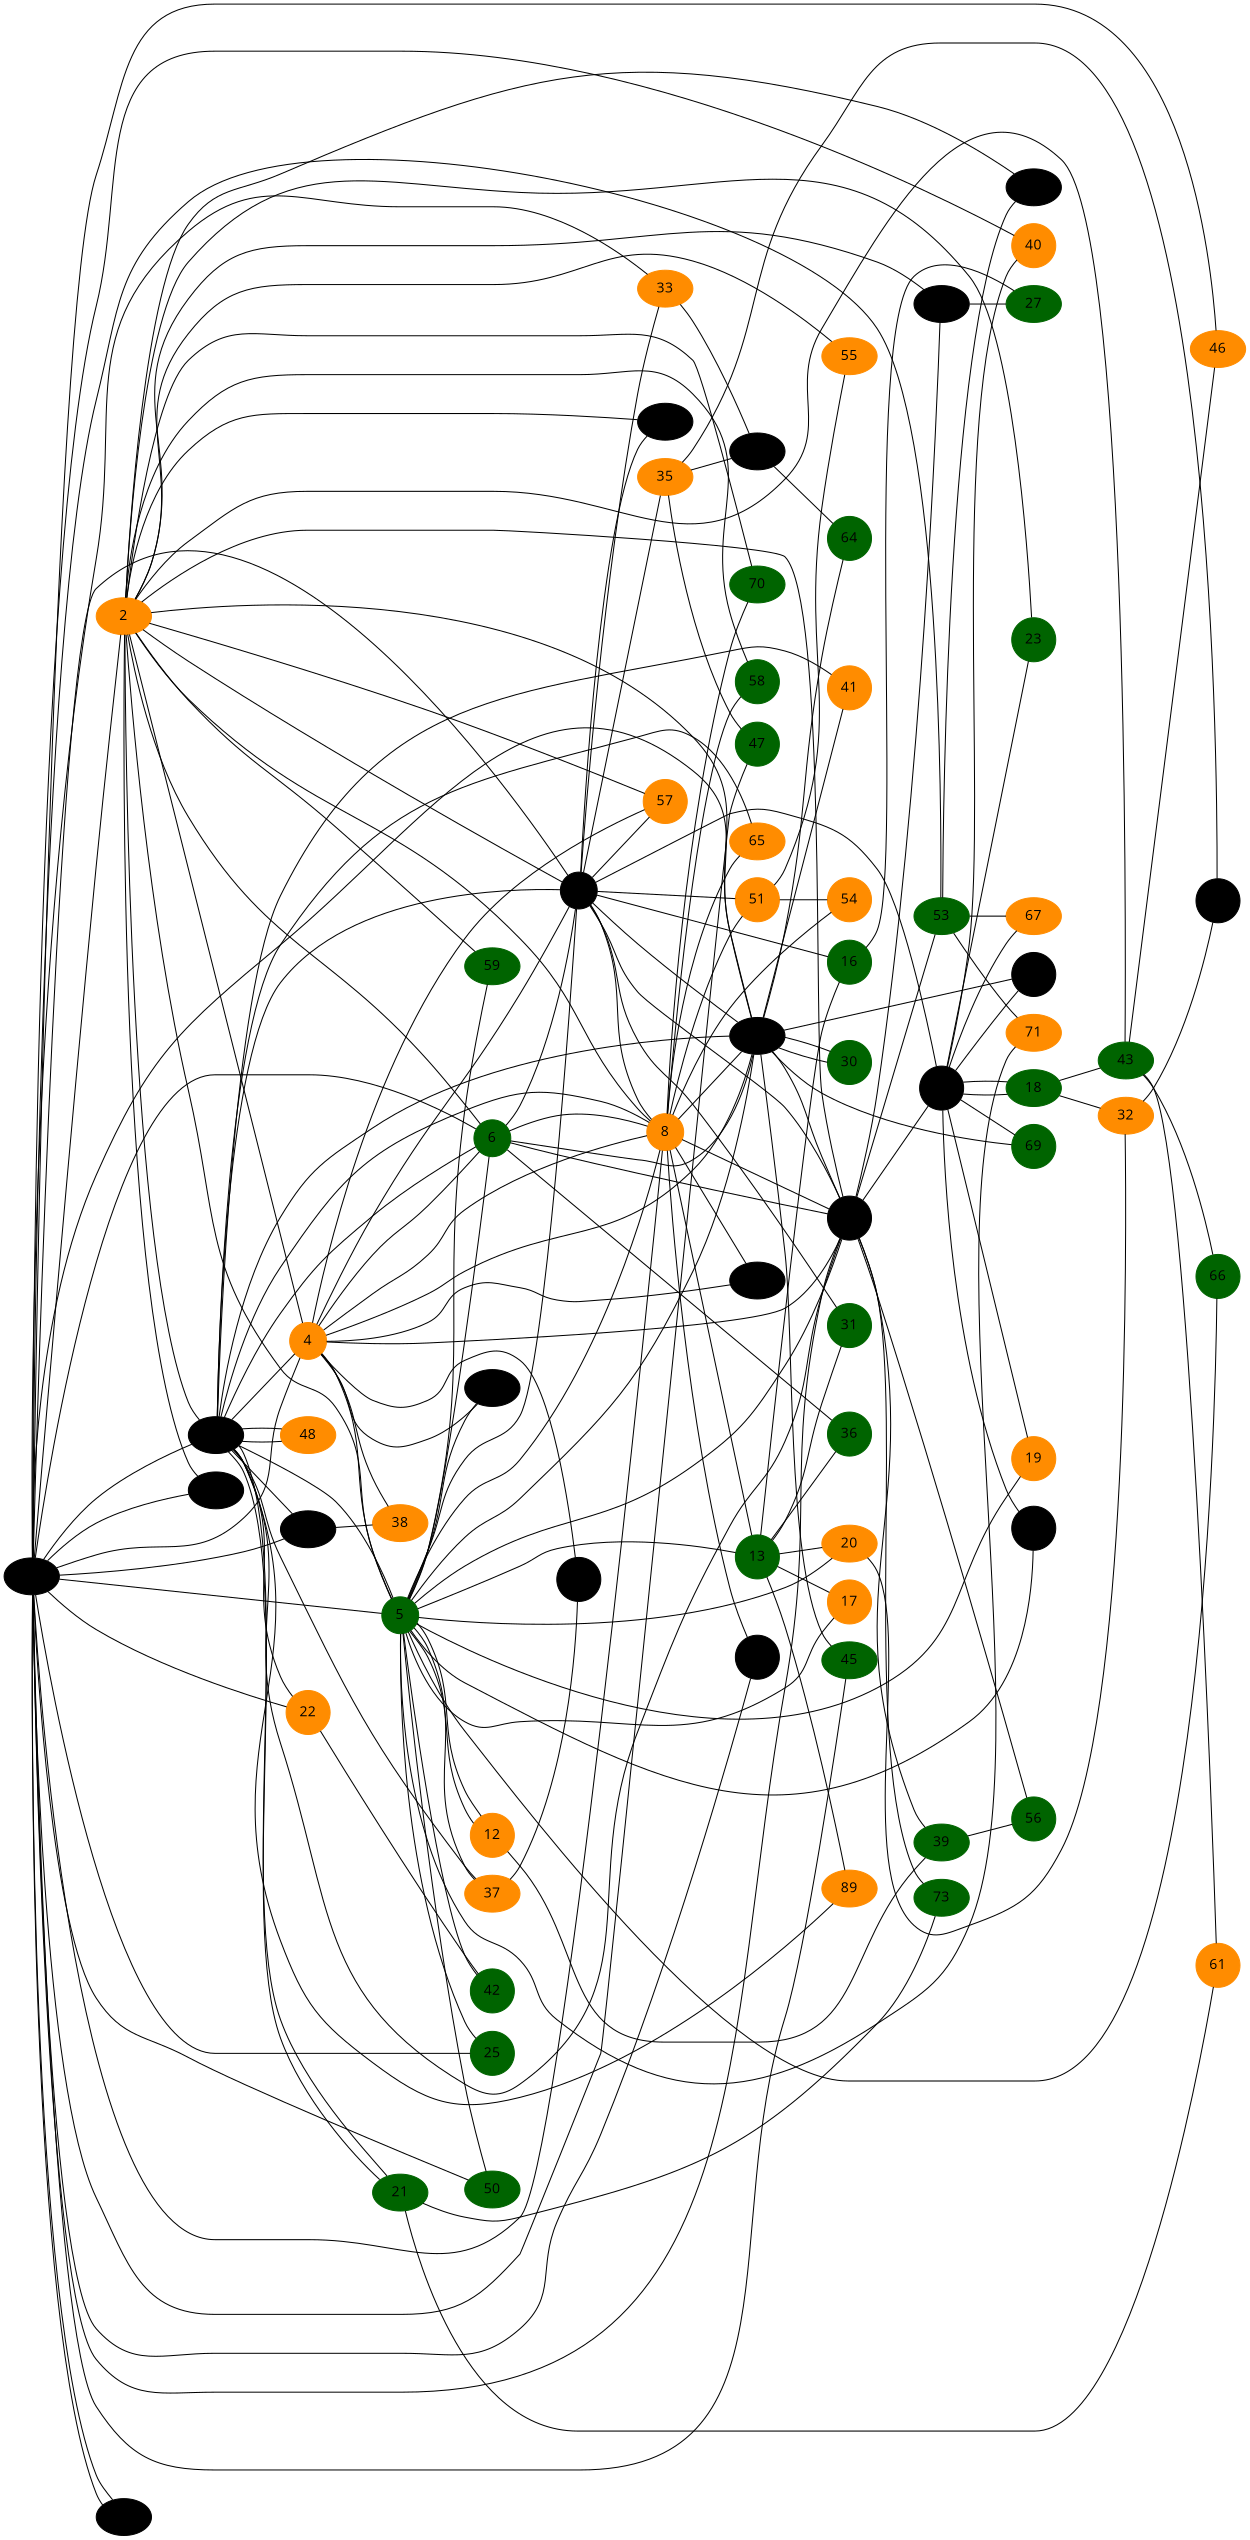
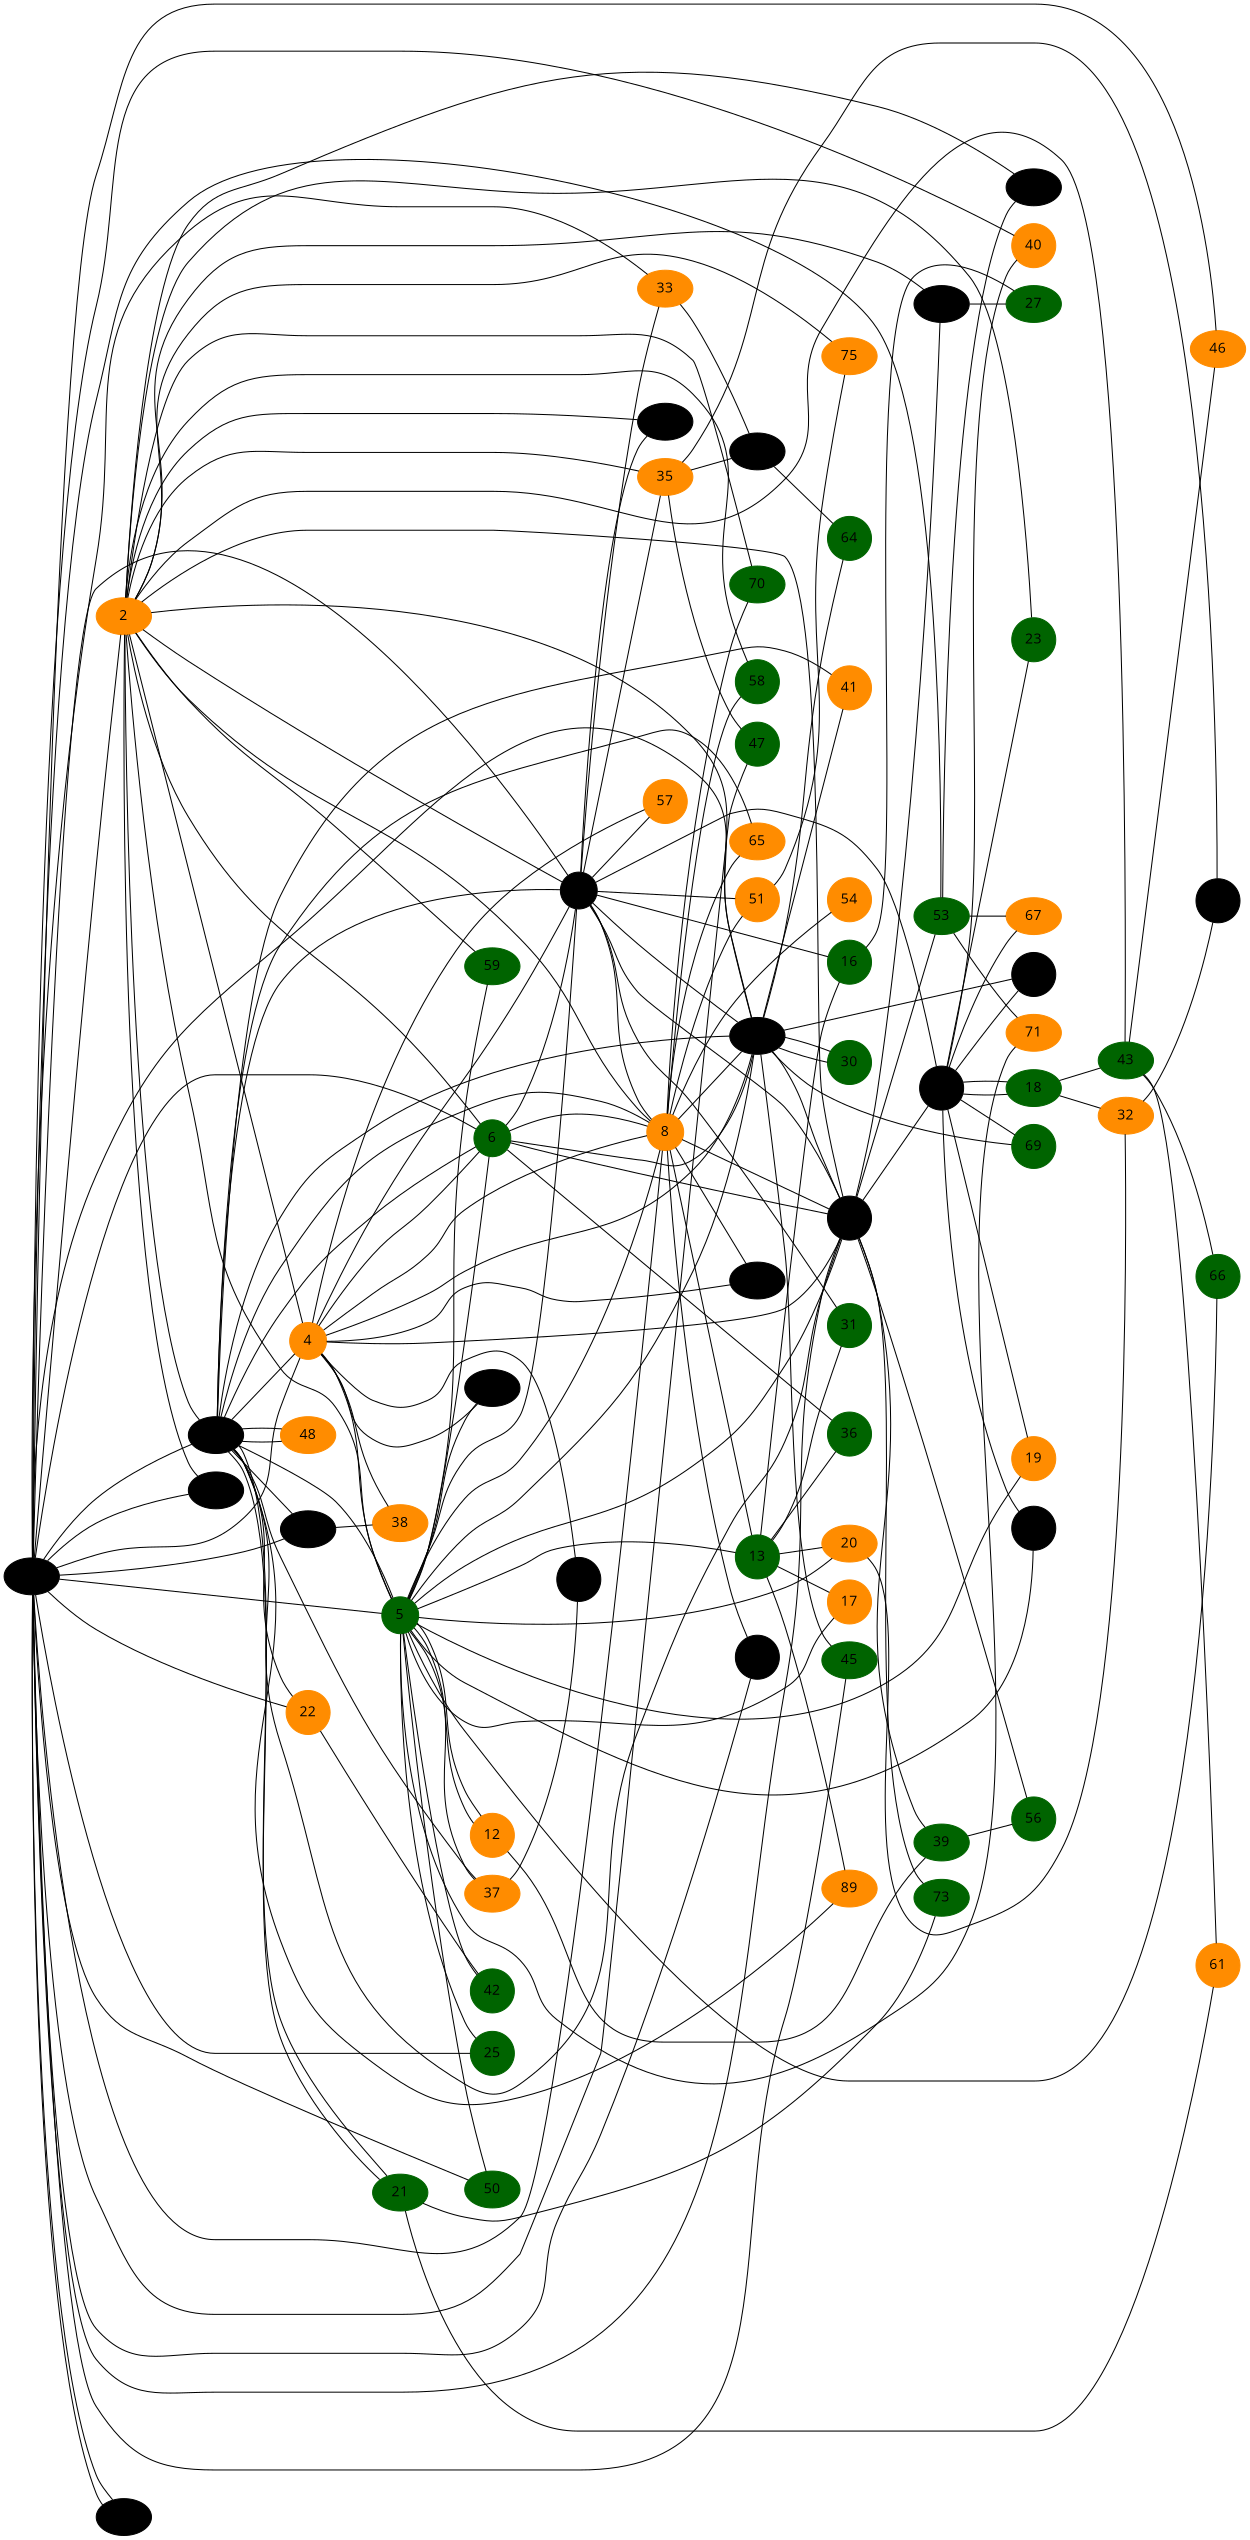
(849, 356) -> (849, 356)
(400, 701) -> (342, 452)
(804, 900) -> none
